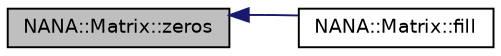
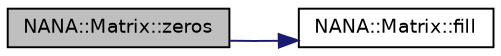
(273, 15) -> (254, 41)
